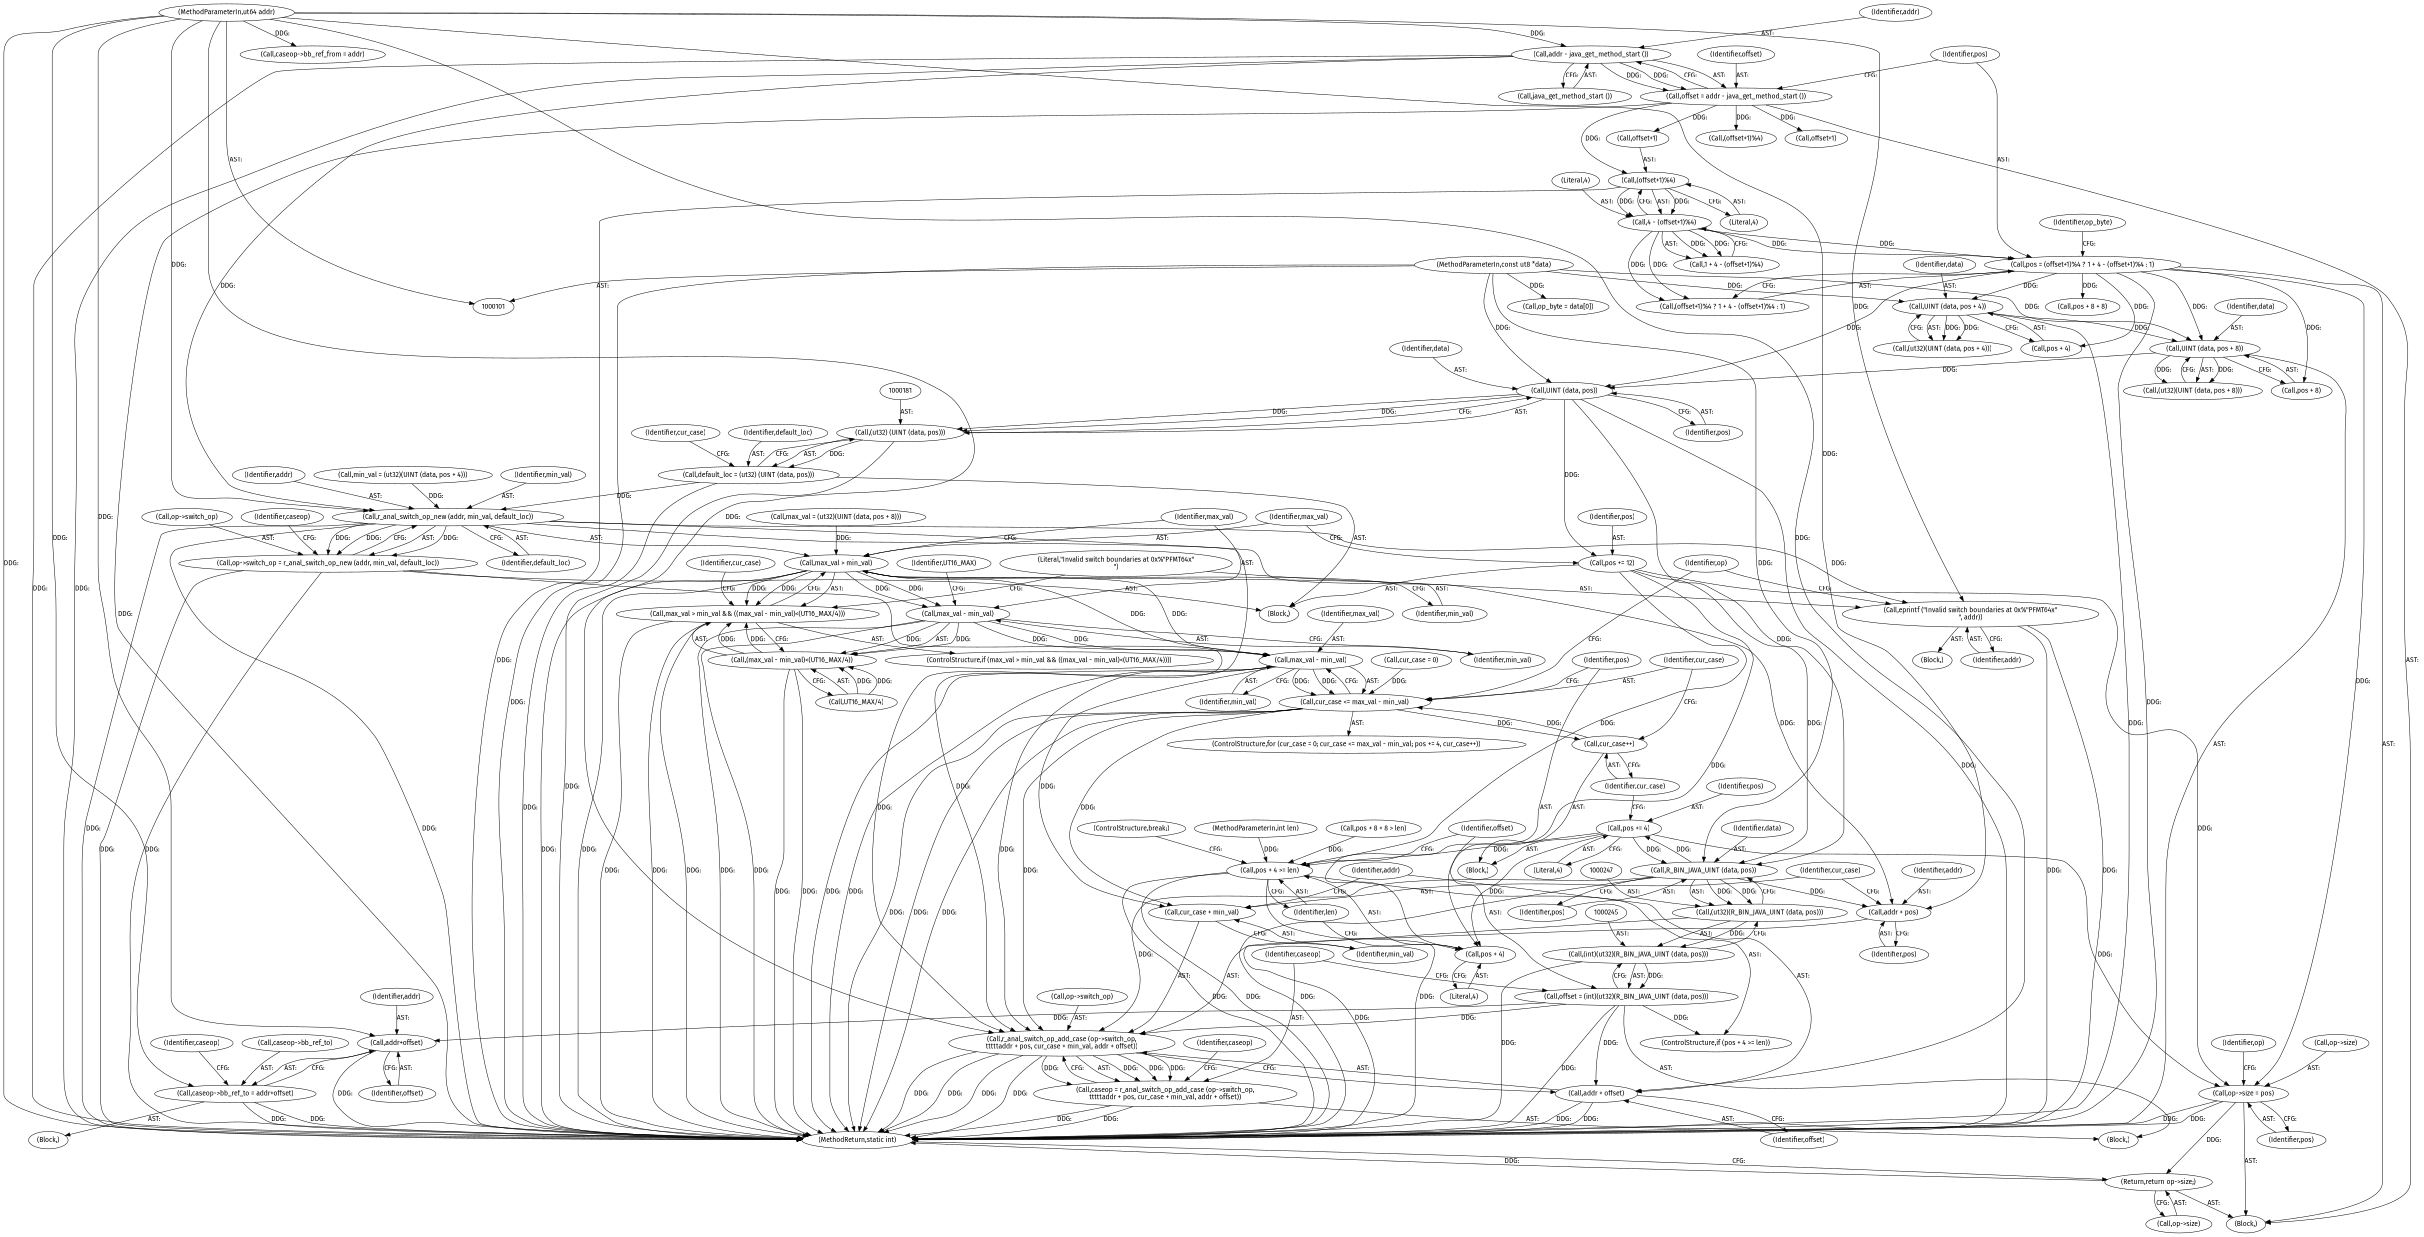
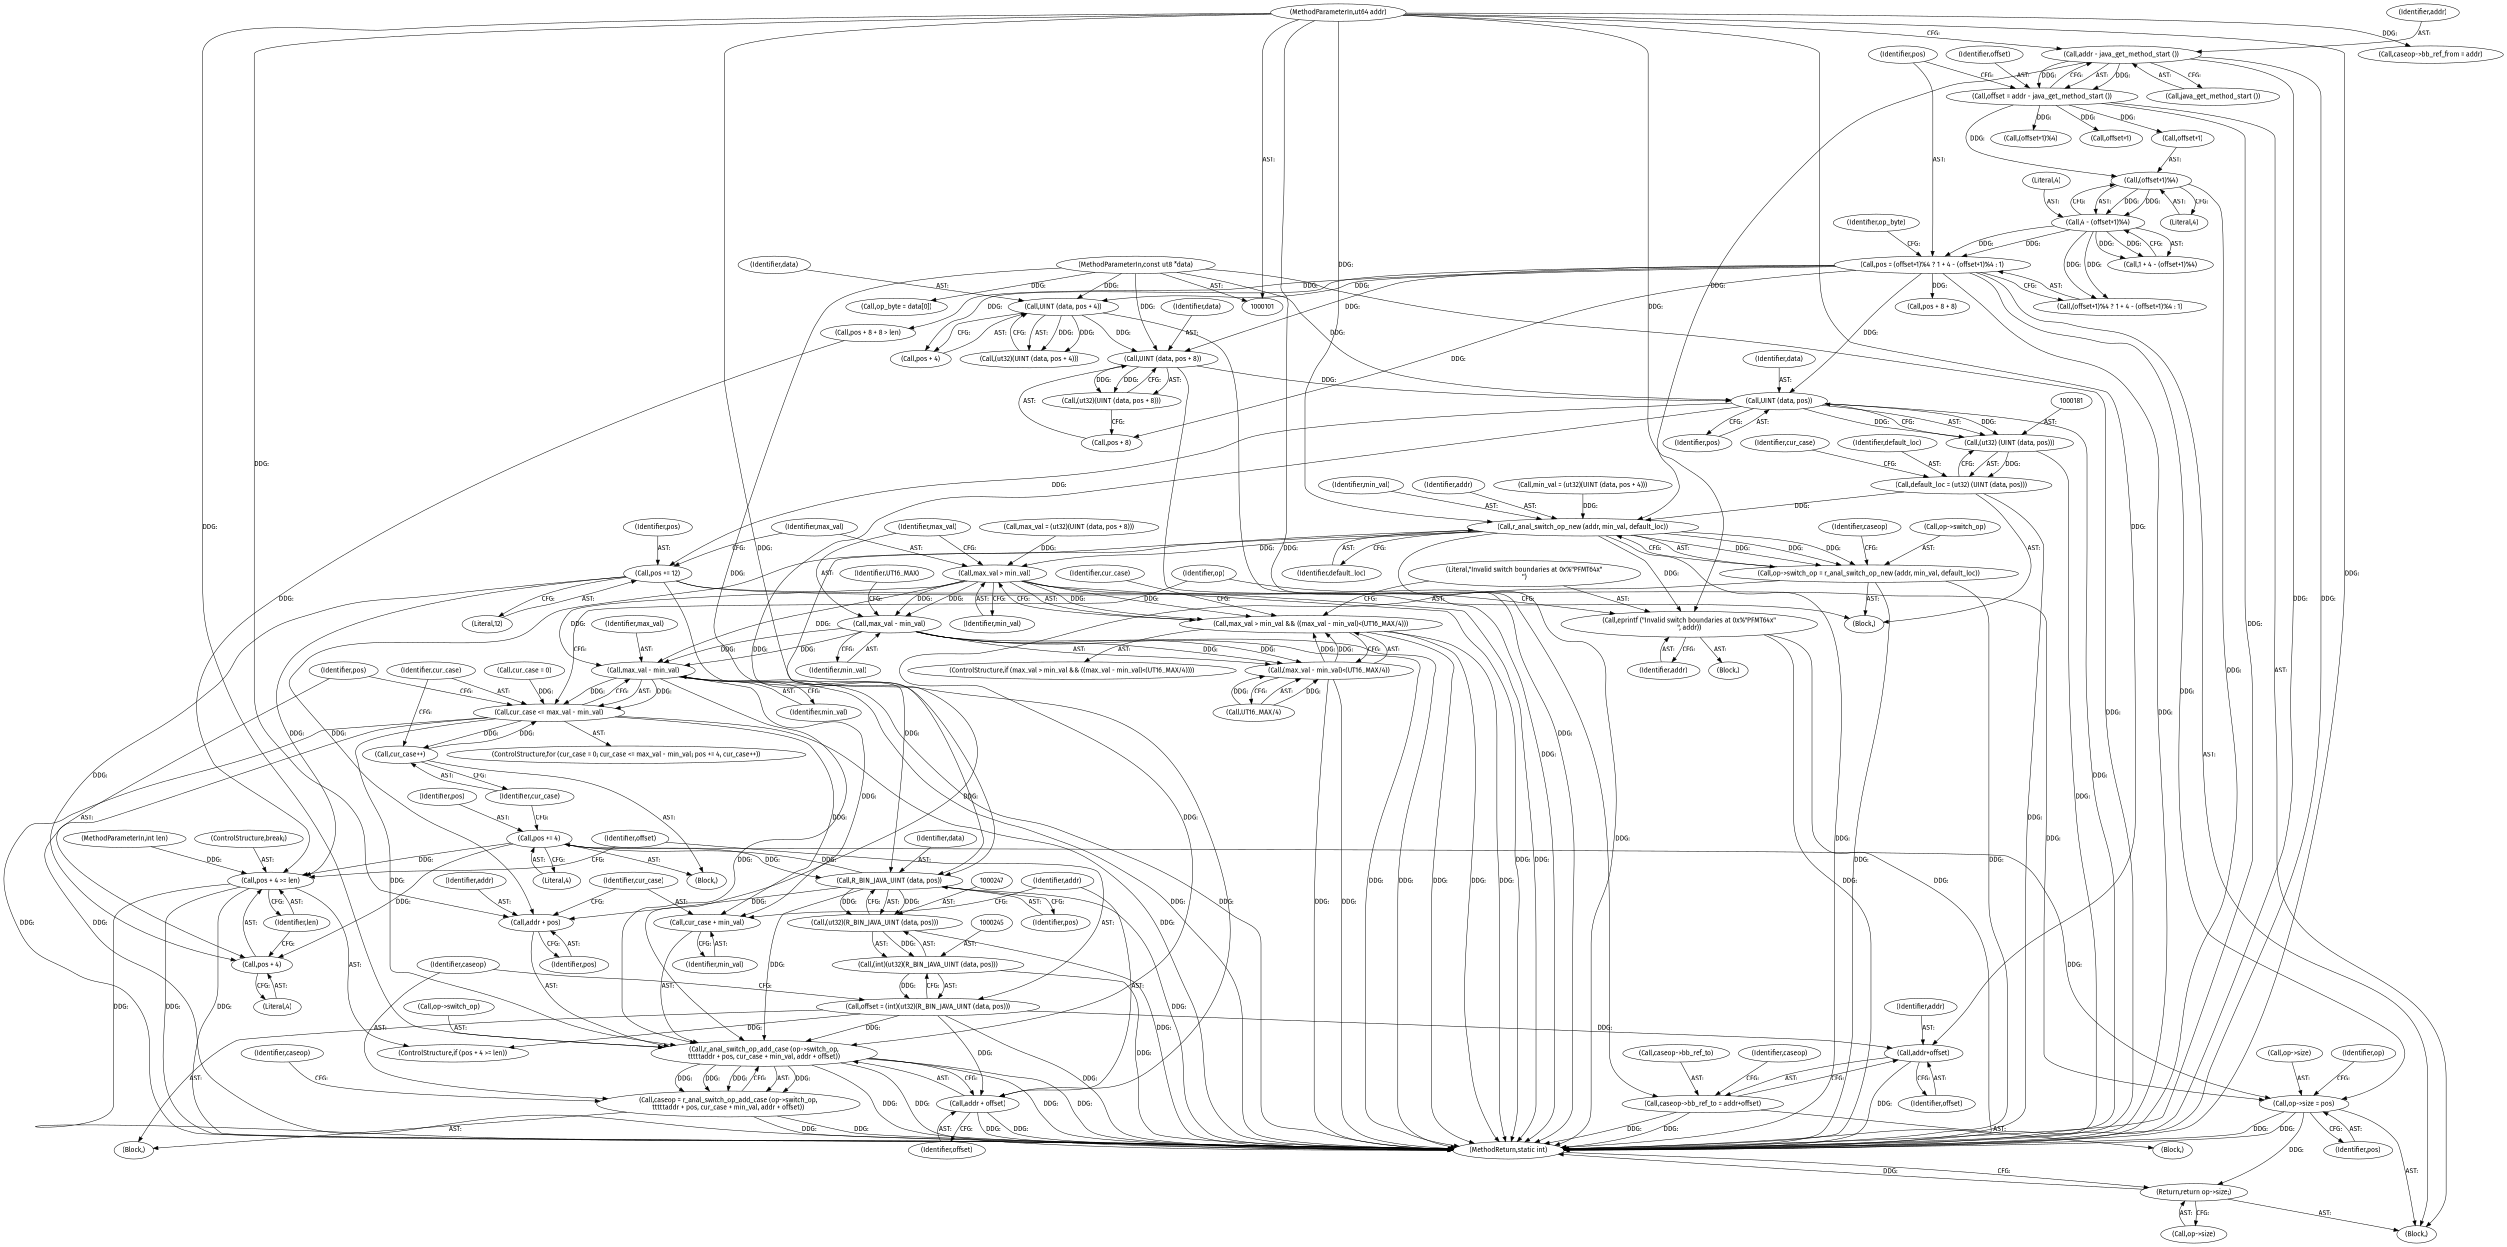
(1538, 34) -> (1935, 34)
none -> (1323, 281)
(2252, 369) -> (1112, 420)
(597, 538) -> (1268, 548)
none -> (487, 624)
(2220, 745) -> (1550, 755)
(1217, 850) -> (269, 860)
(1761, 934) -> (930, 944)
